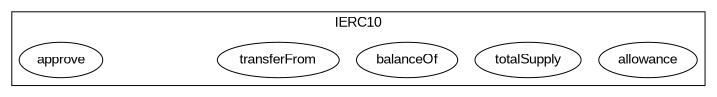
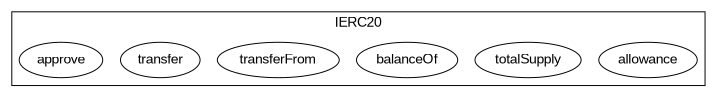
(358, 23) -> (358, 23)
none -> (160, 60)
